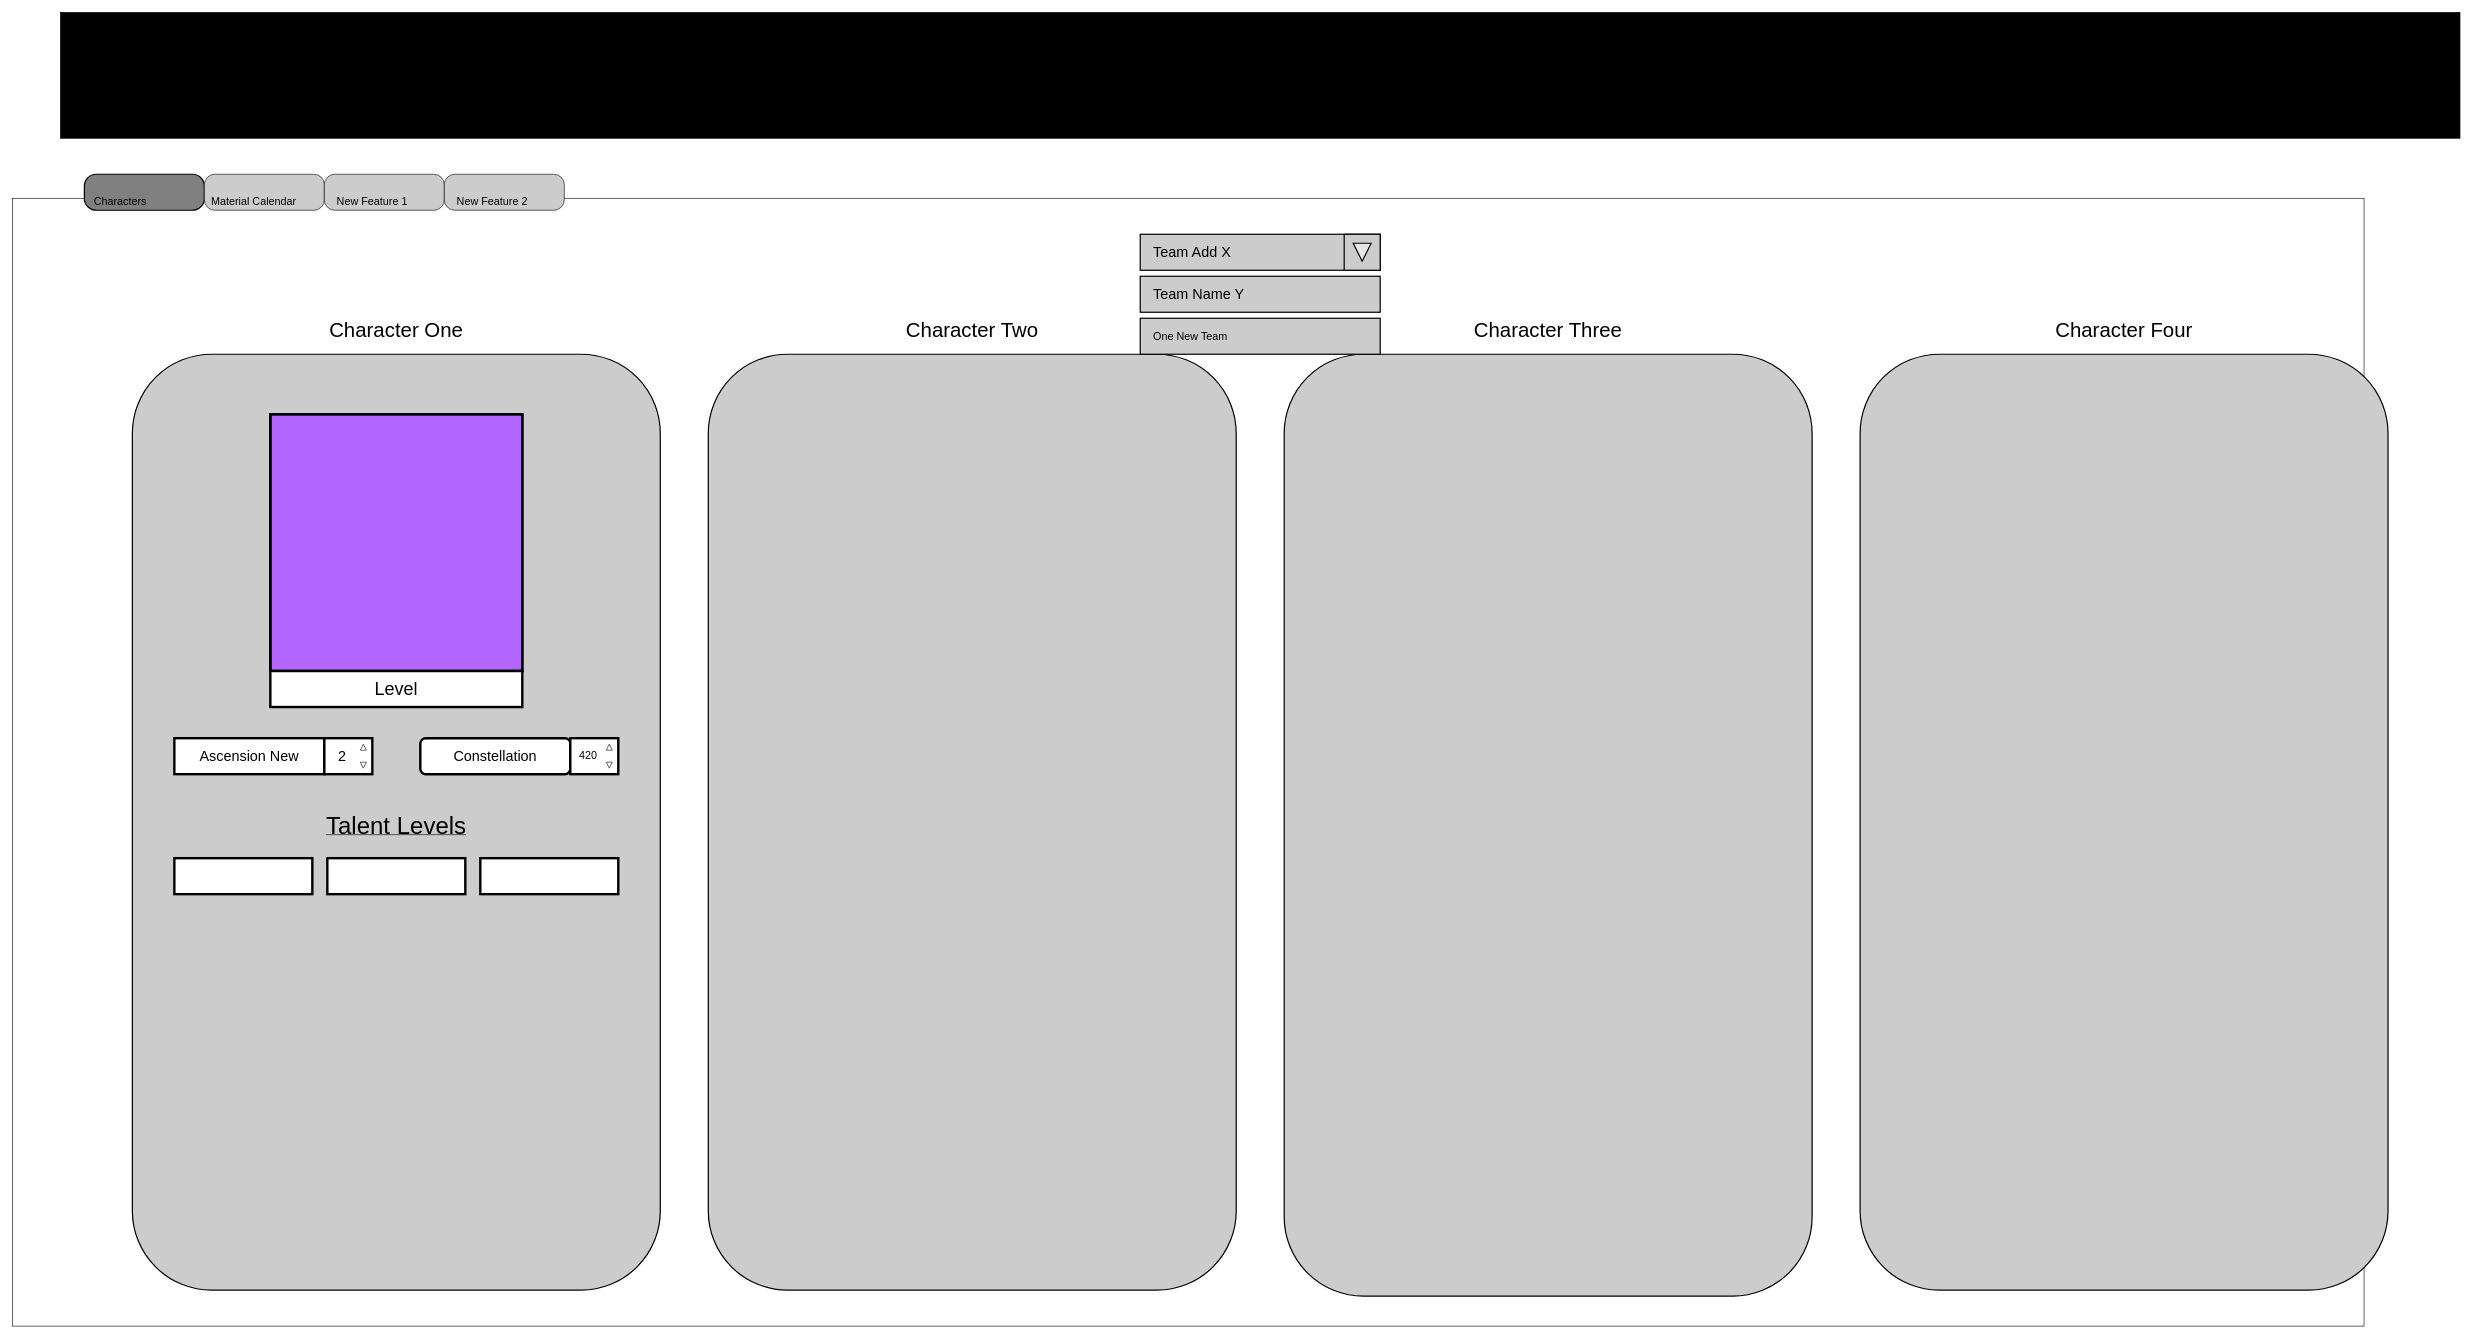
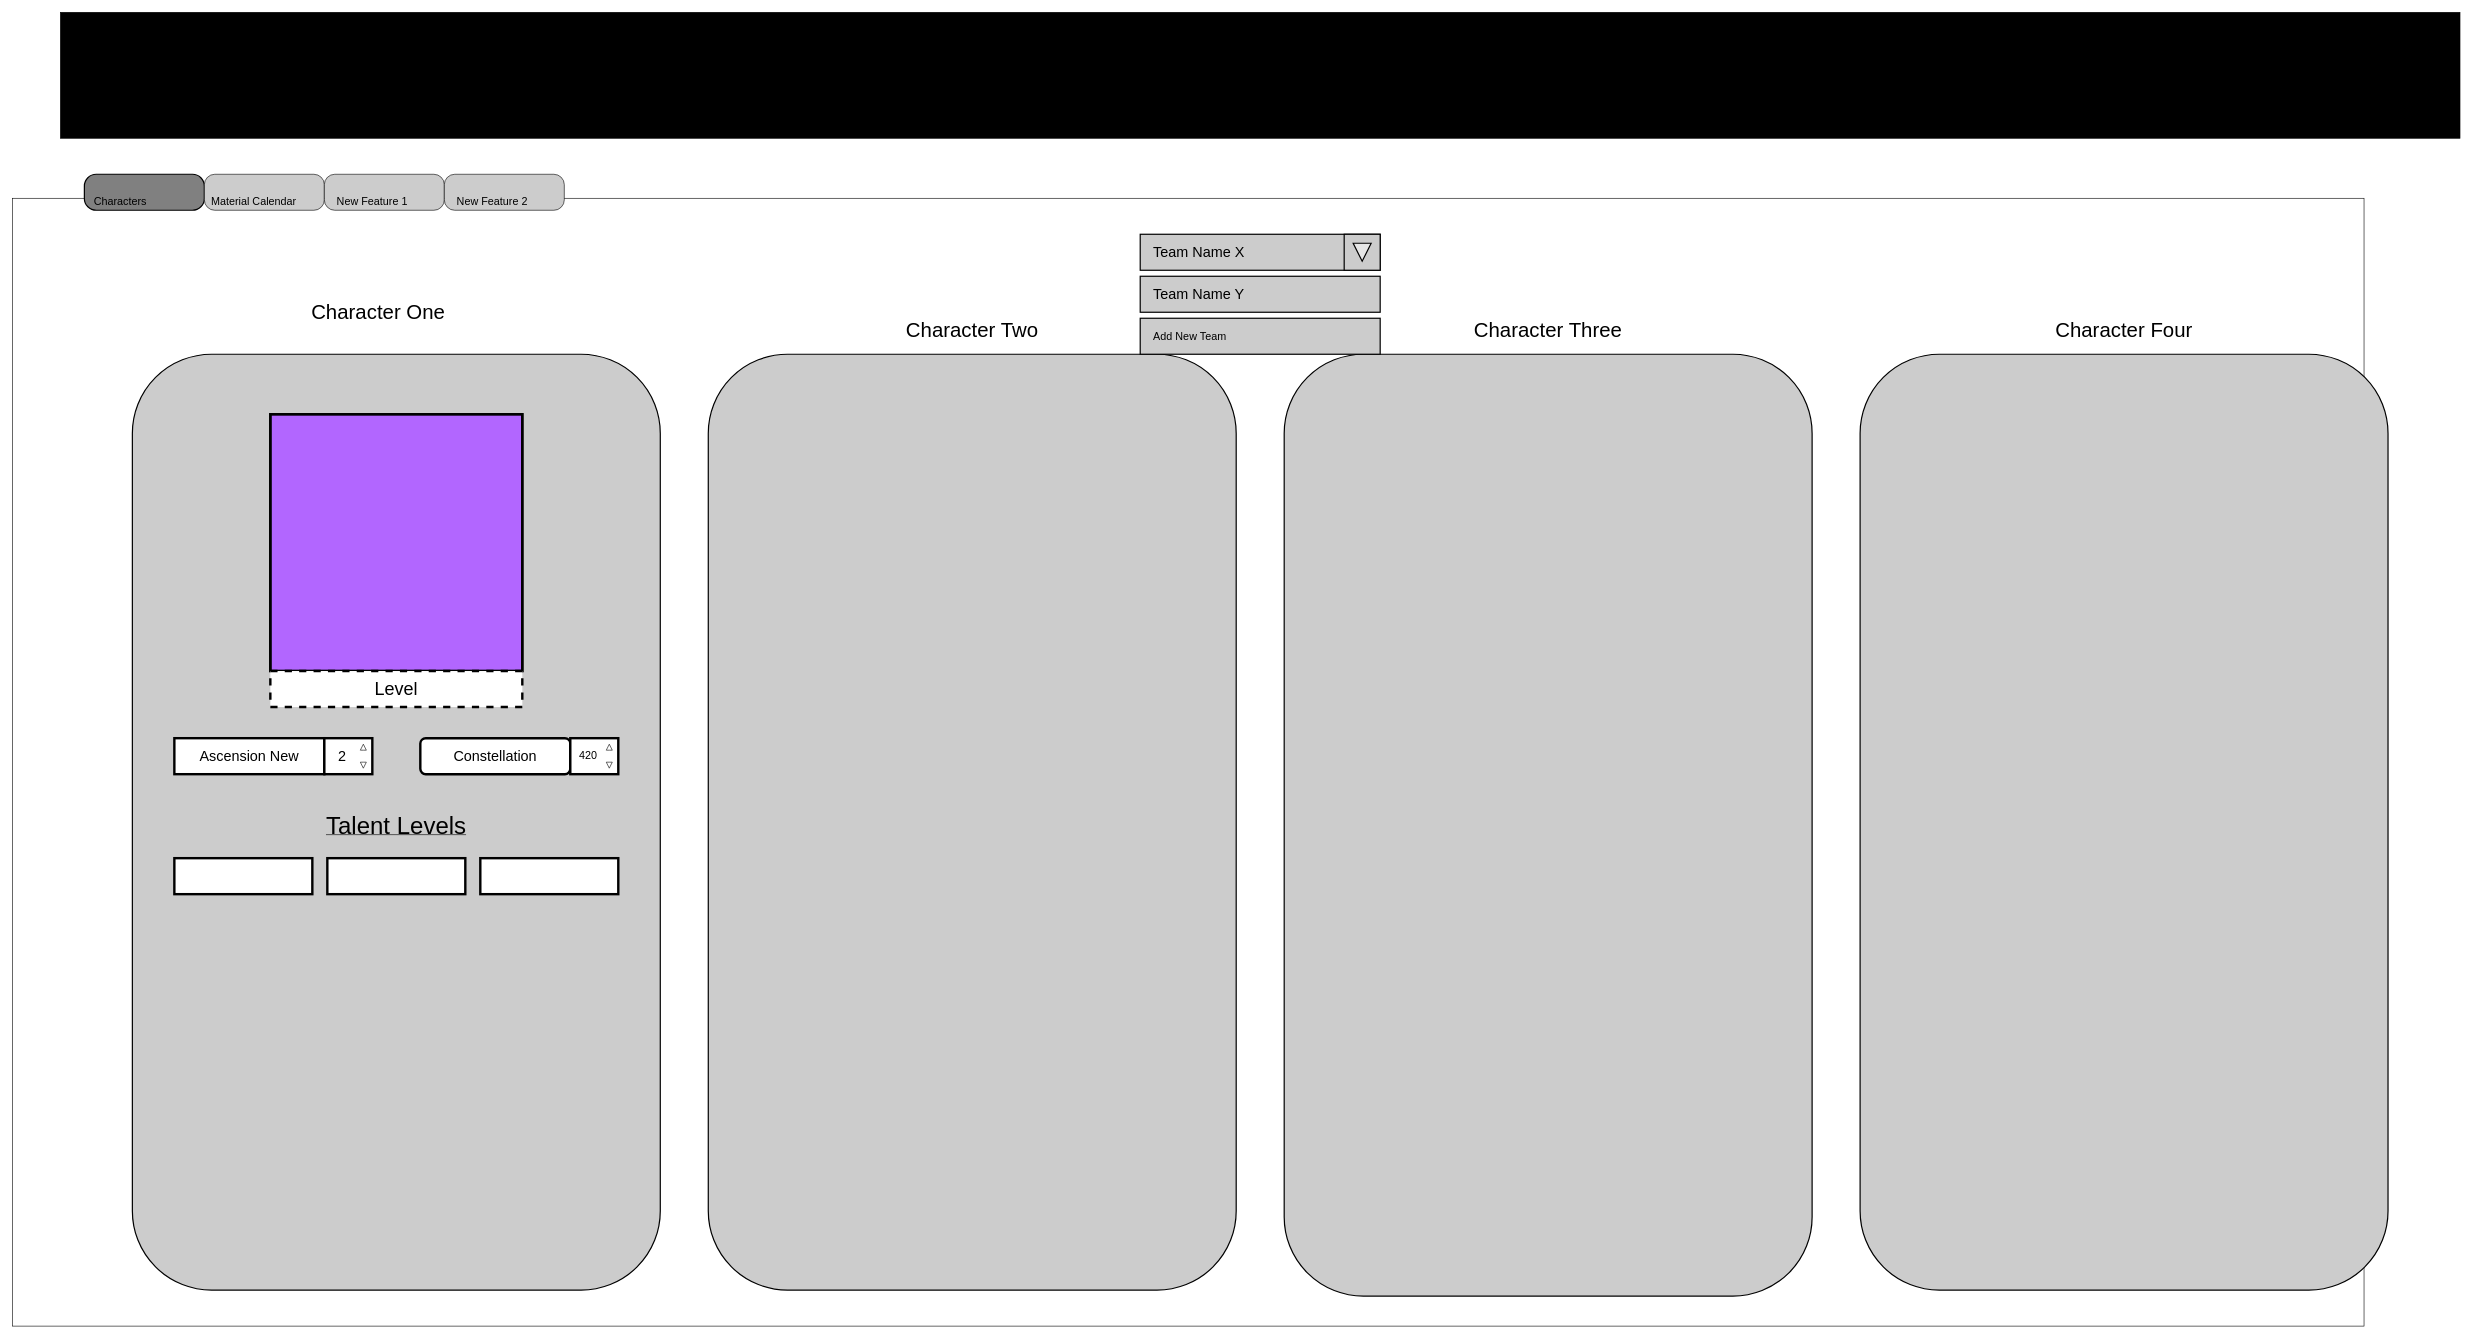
(1181, 252) -> (1184, 252)
(396, 330) -> (378, 312)
(1187, 336) -> (1187, 336)
(396, 689) -> (396, 689)
